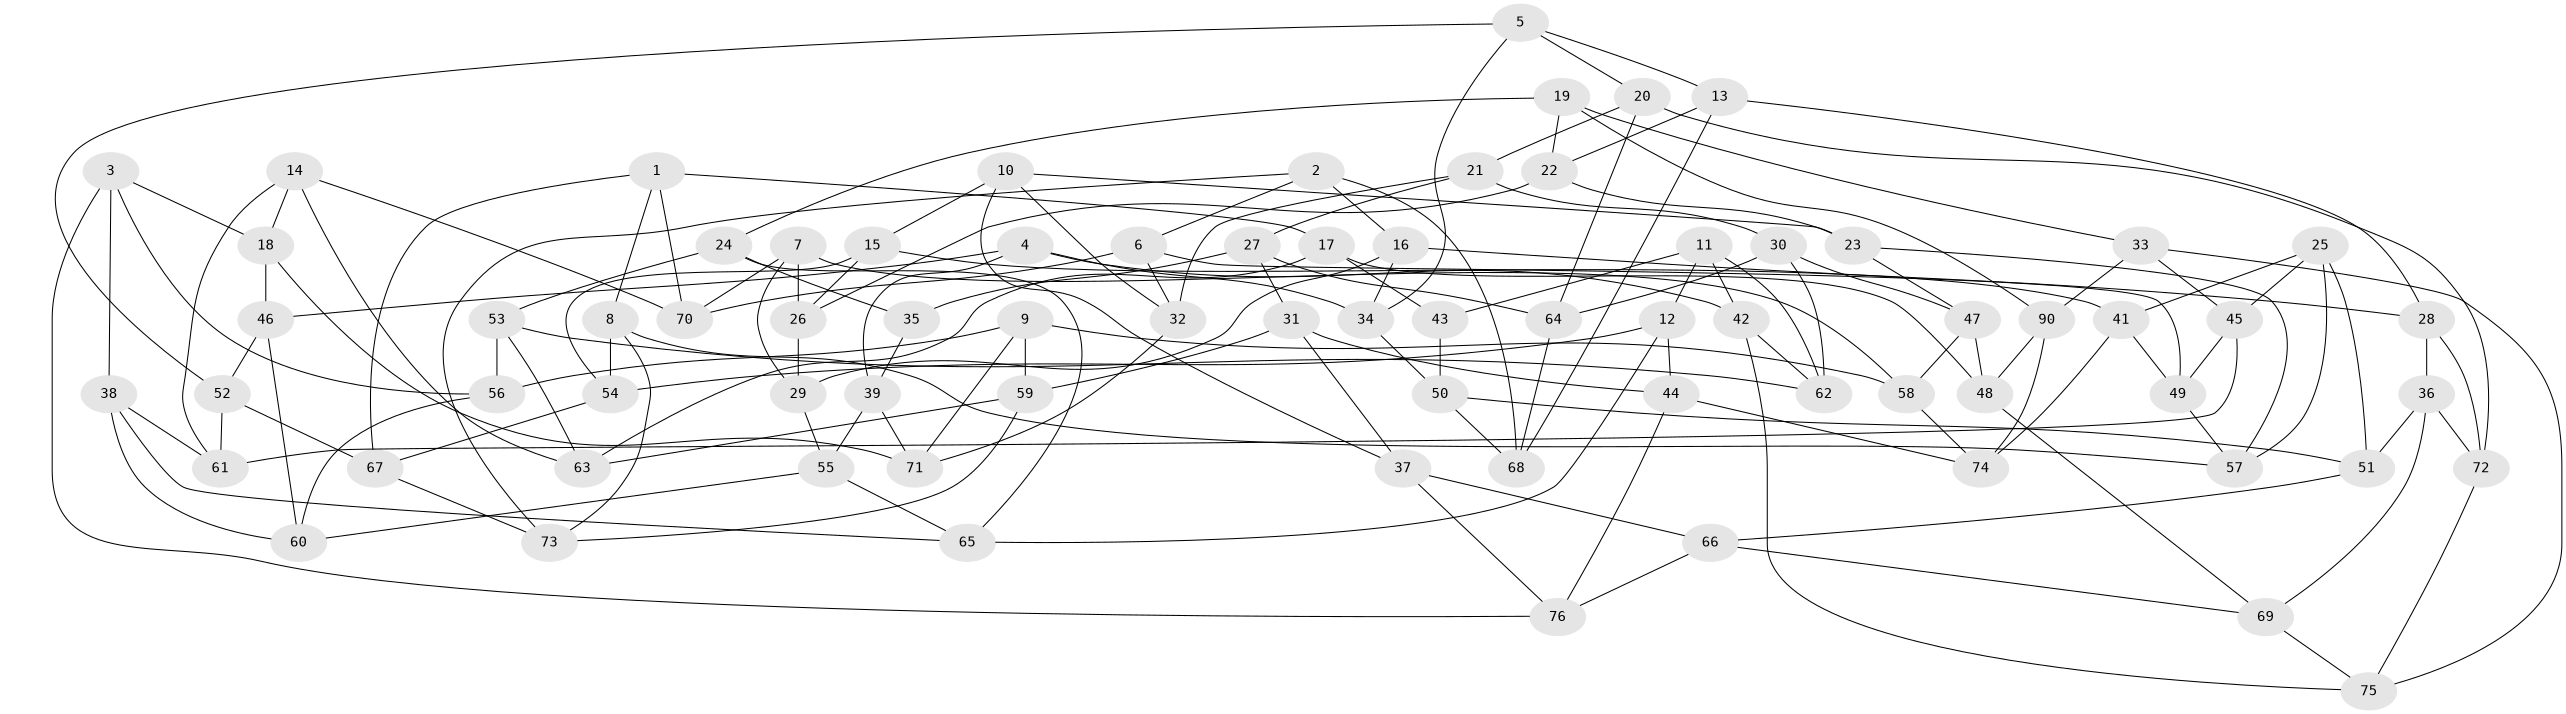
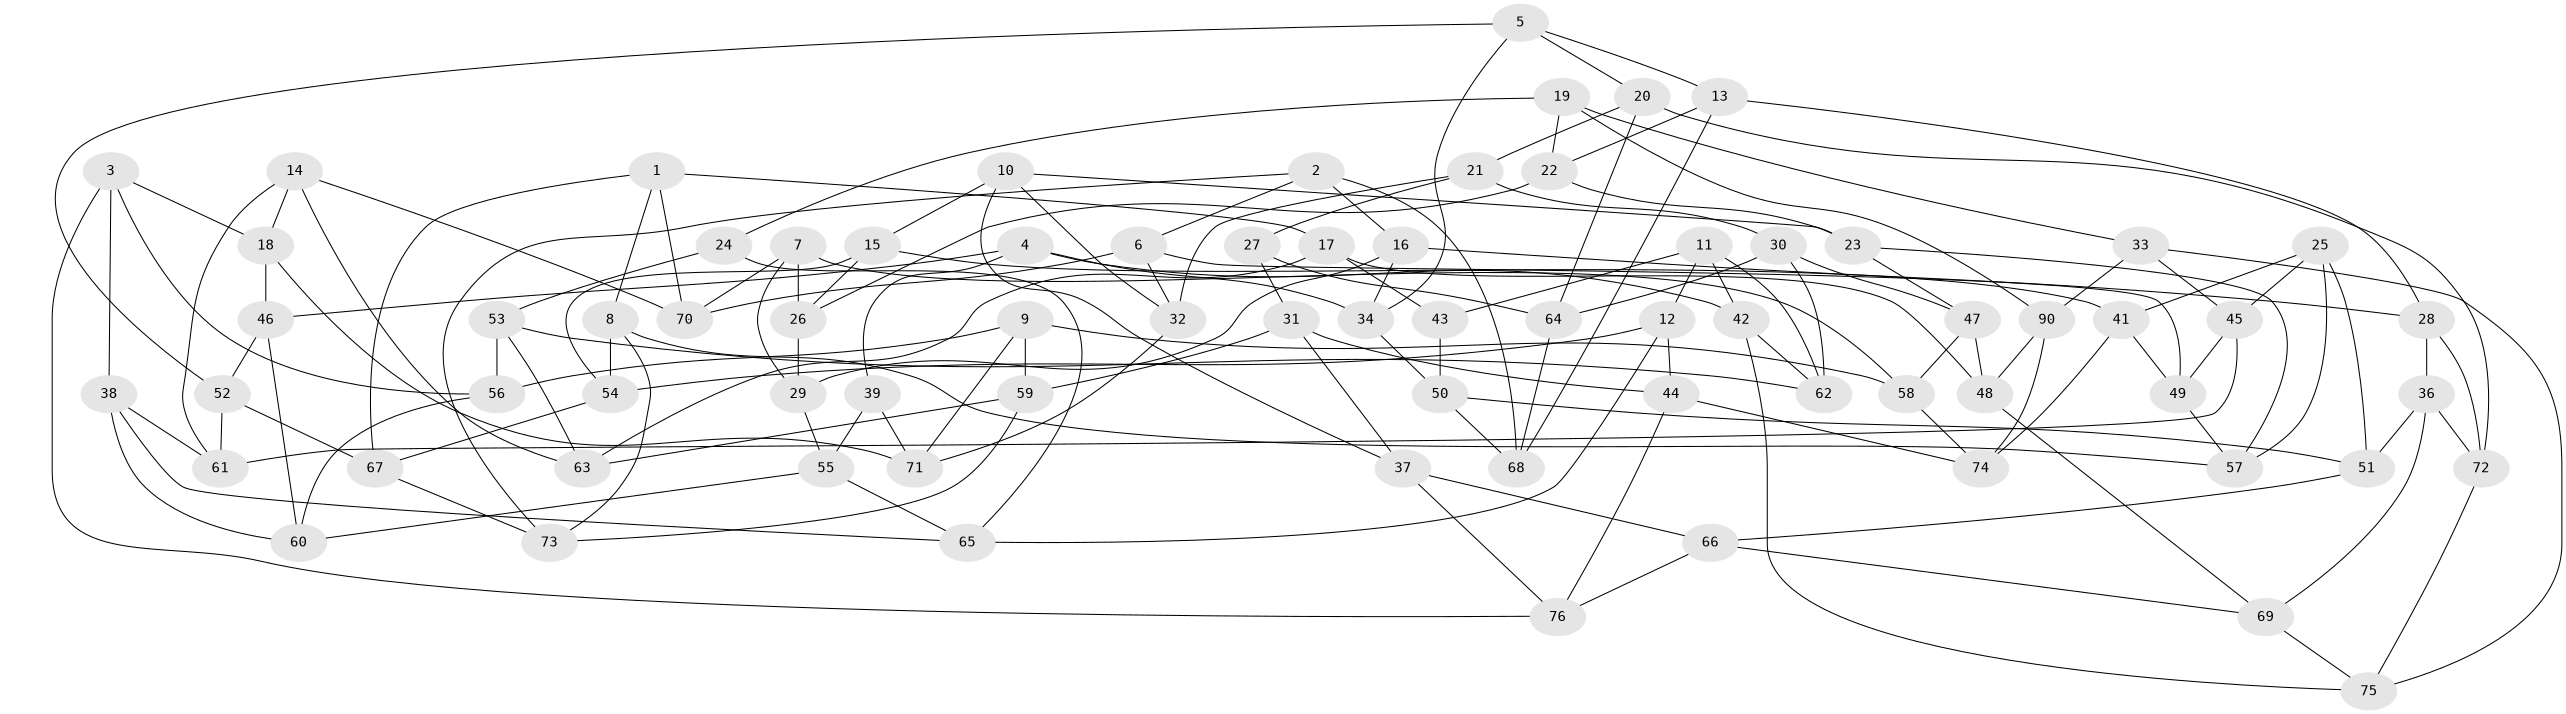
(912, 320) -> none
